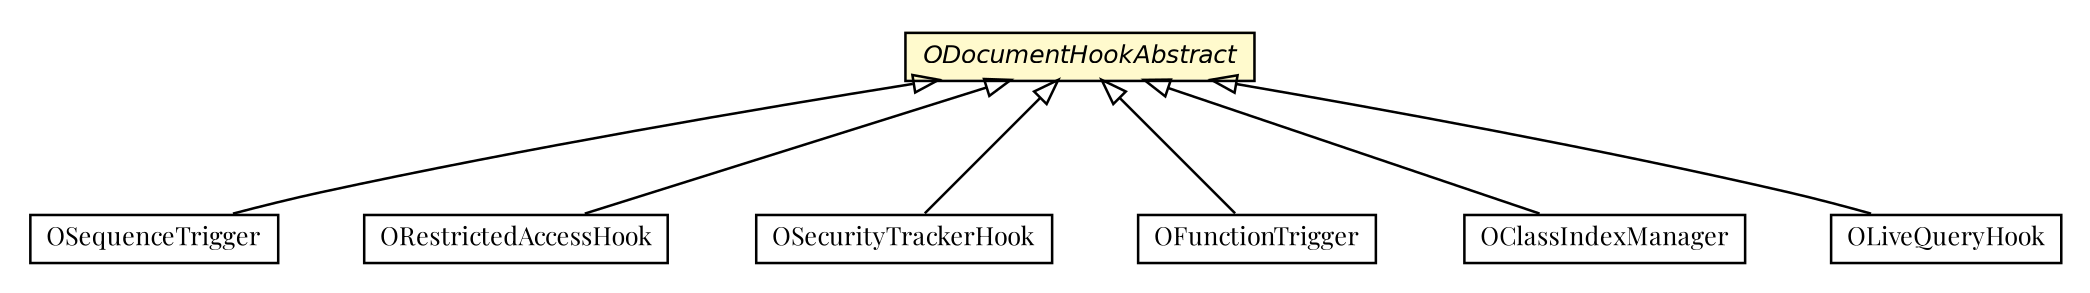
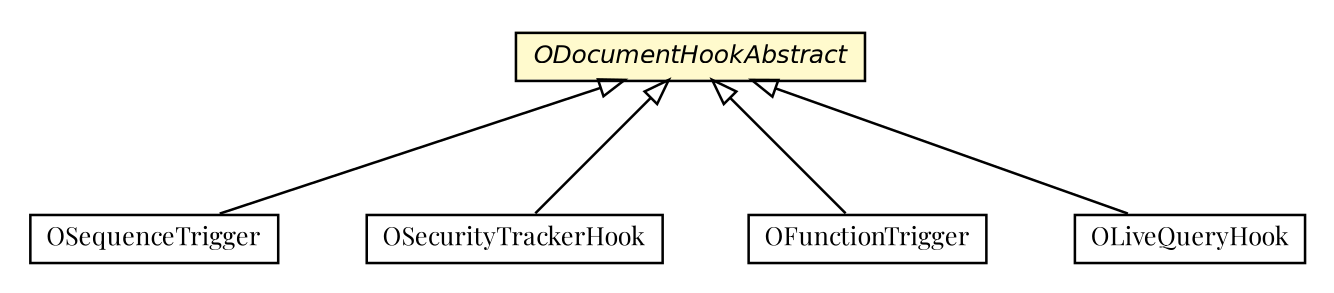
(516, 238) -> none
(1603, 238) -> none
